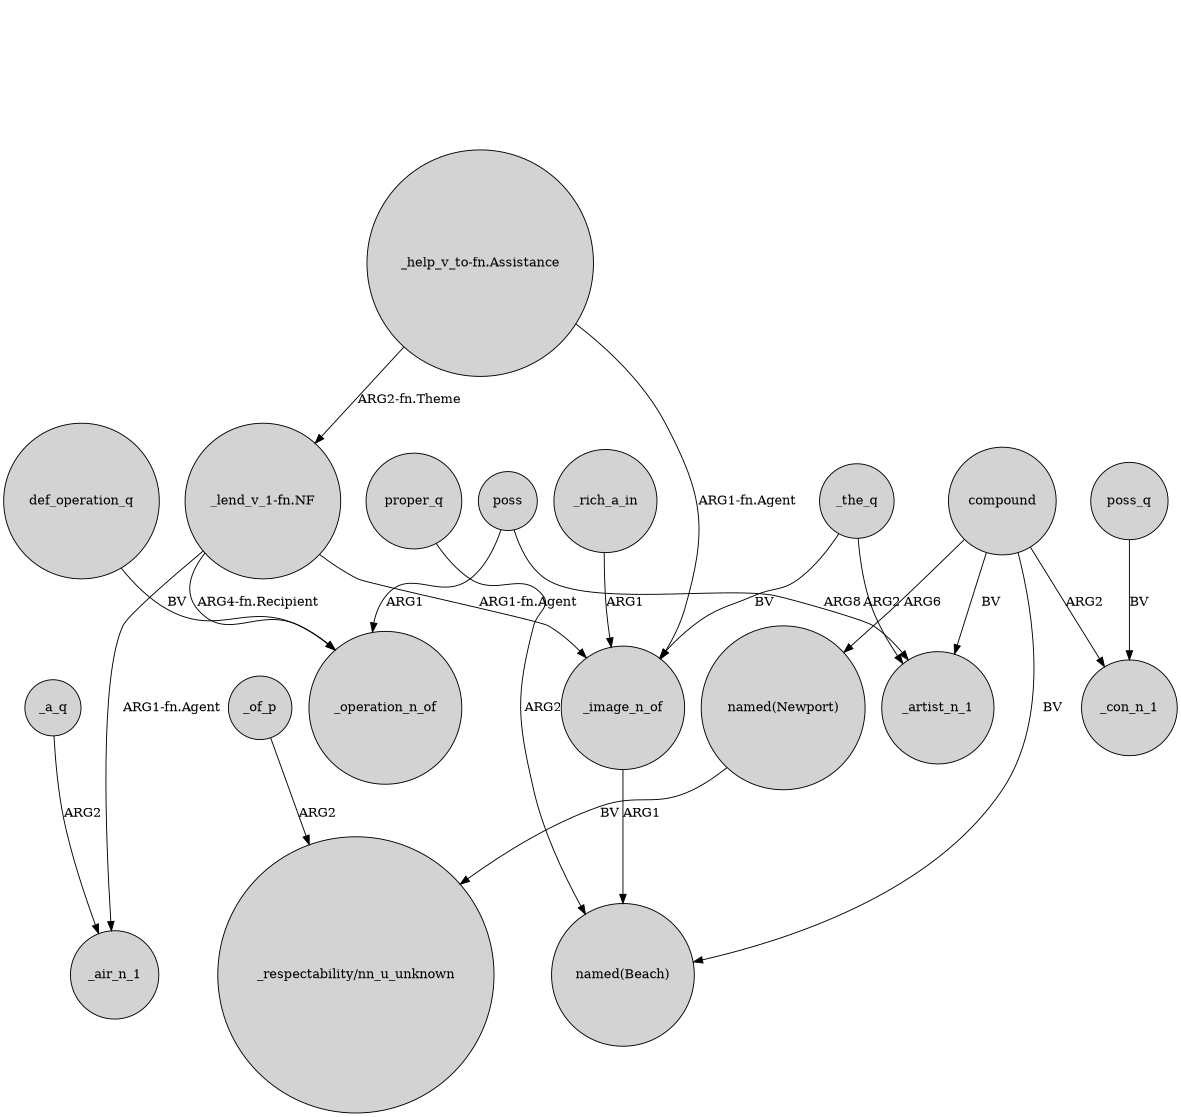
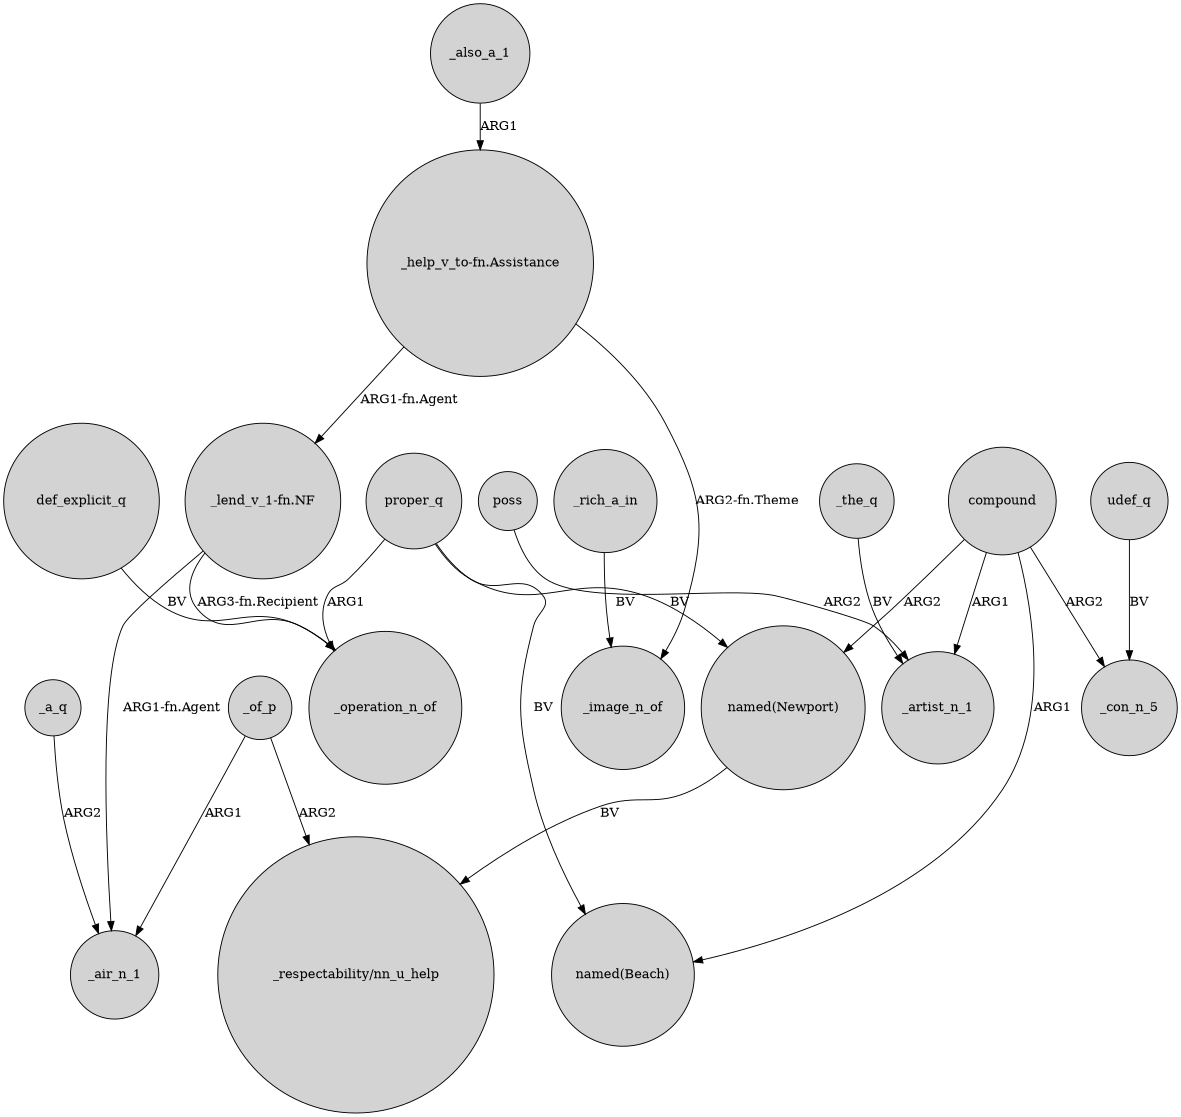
none -> (480, 53)
(409, 400) -> (409, 400)
(81, 501) -> (81, 501)
(747, 501) -> (747, 501)
(1129, 501) -> (1129, 501)
(441, 587) -> (339, 585)
none -> (560, 591)
(746, 599) -> none
(258, 602) -> (258, 602)
(451, 602) -> none
(625, 602) -> (625, 602)
(843, 602) -> (843, 602)
(882, 602) -> (882, 602)
(923, 602) -> (923, 602)
(991, 602) -> (991, 602)
(543, 708) -> (543, 708)
(1053, 708) -> (1053, 708)
(1129, 708) -> (1129, 708)
none -> (193, 832)
(623, 832) -> none
(356, 975) -> (356, 975)
